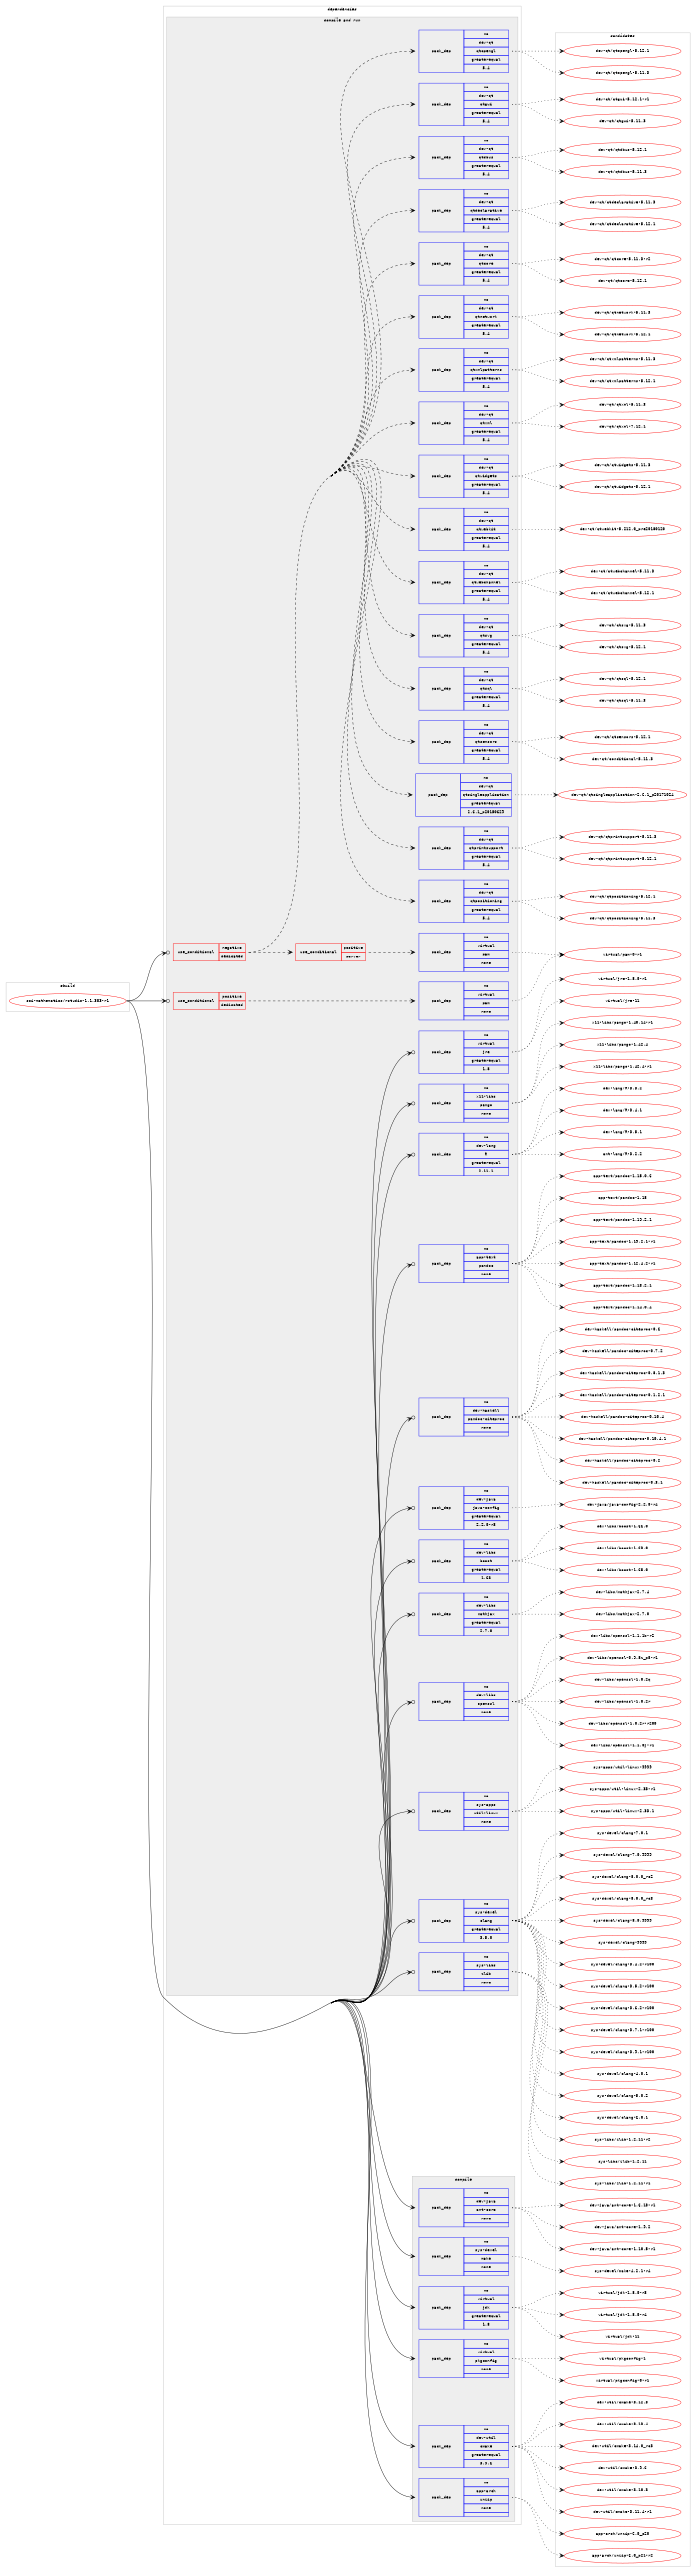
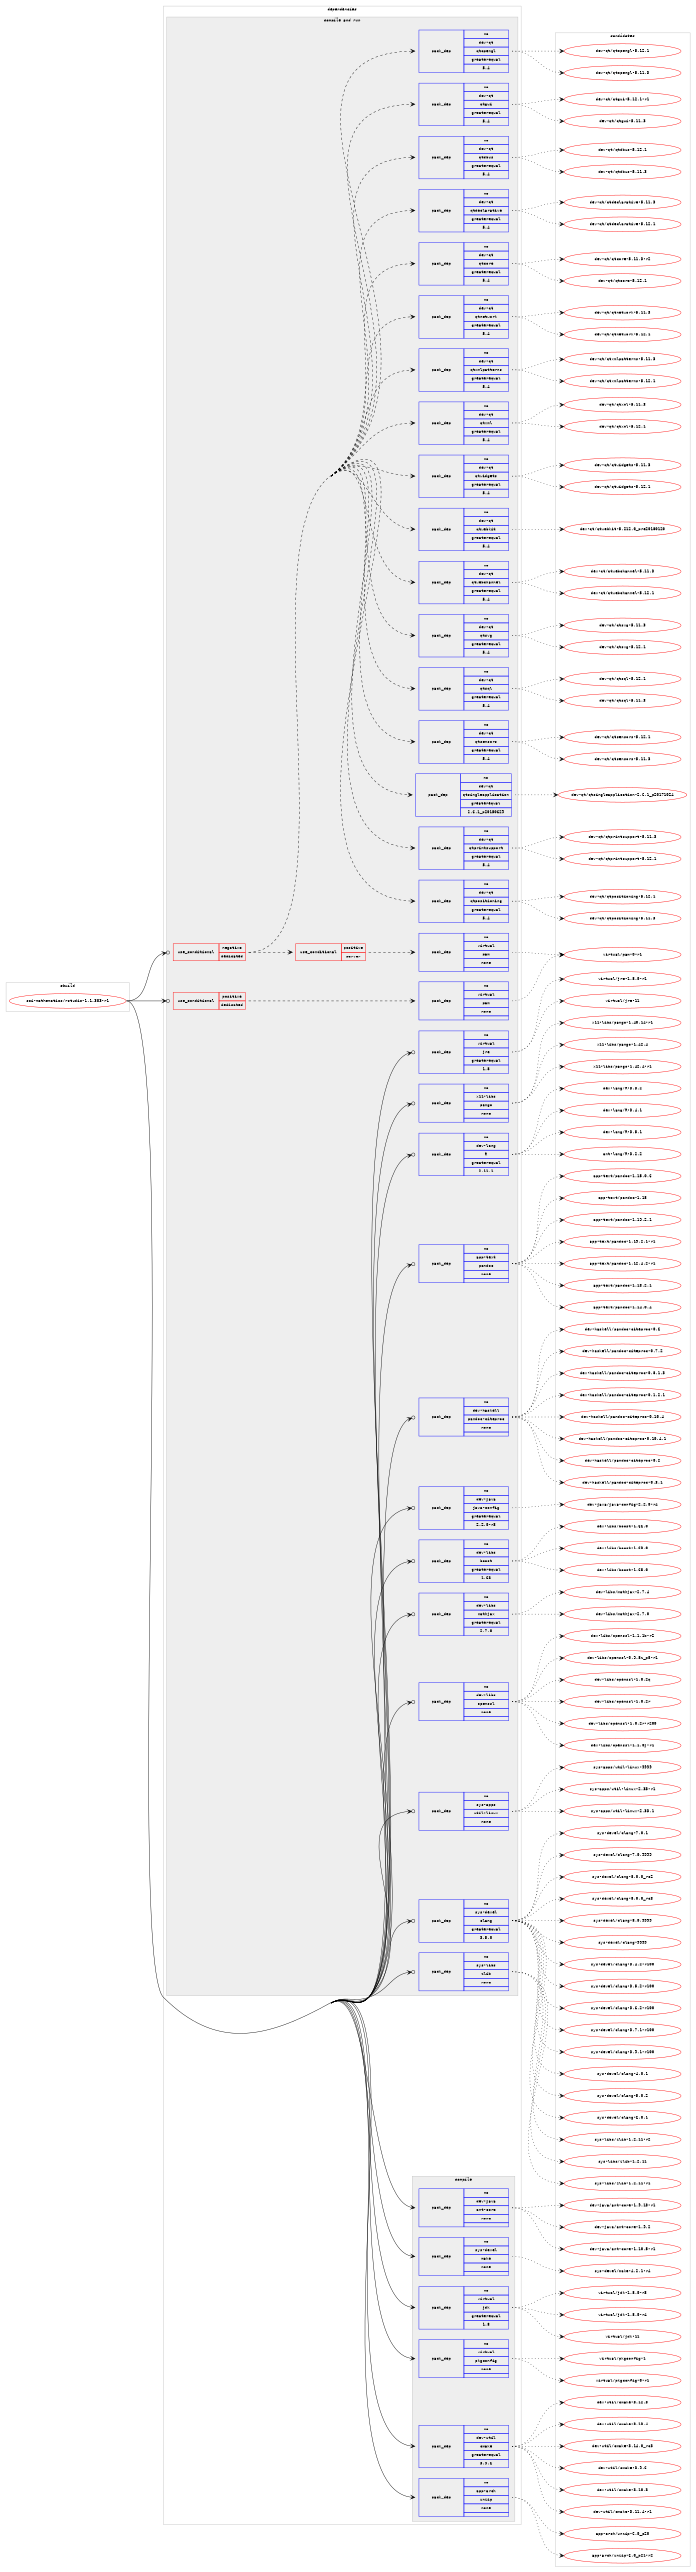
(623, 427) -> (623, 427)
(623, 759) -> (623, 759)
(623, 2205) -> (623, 2205)
